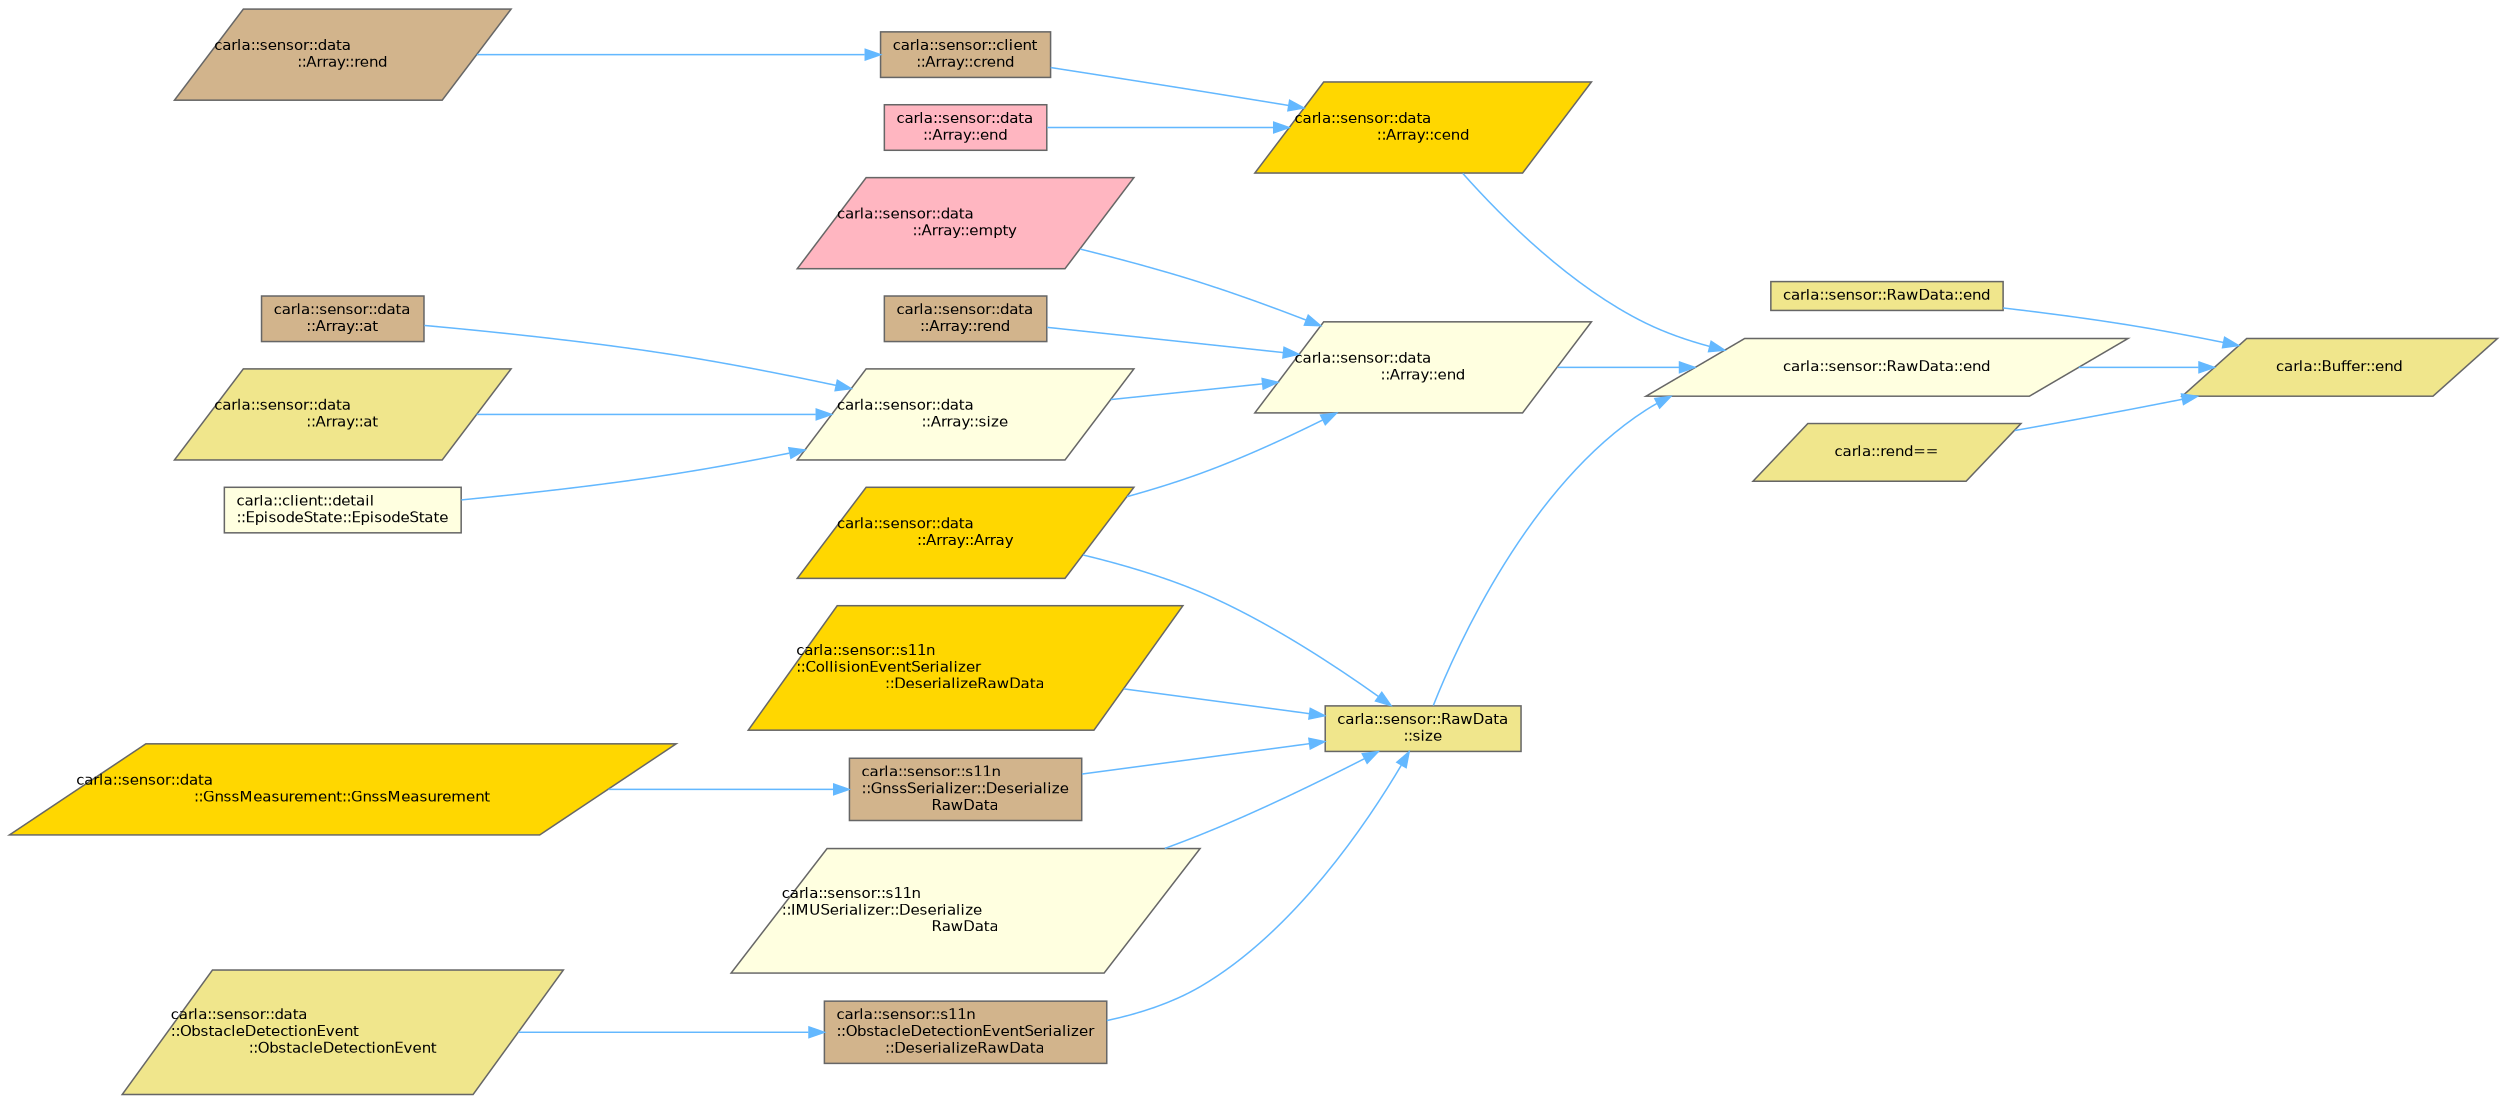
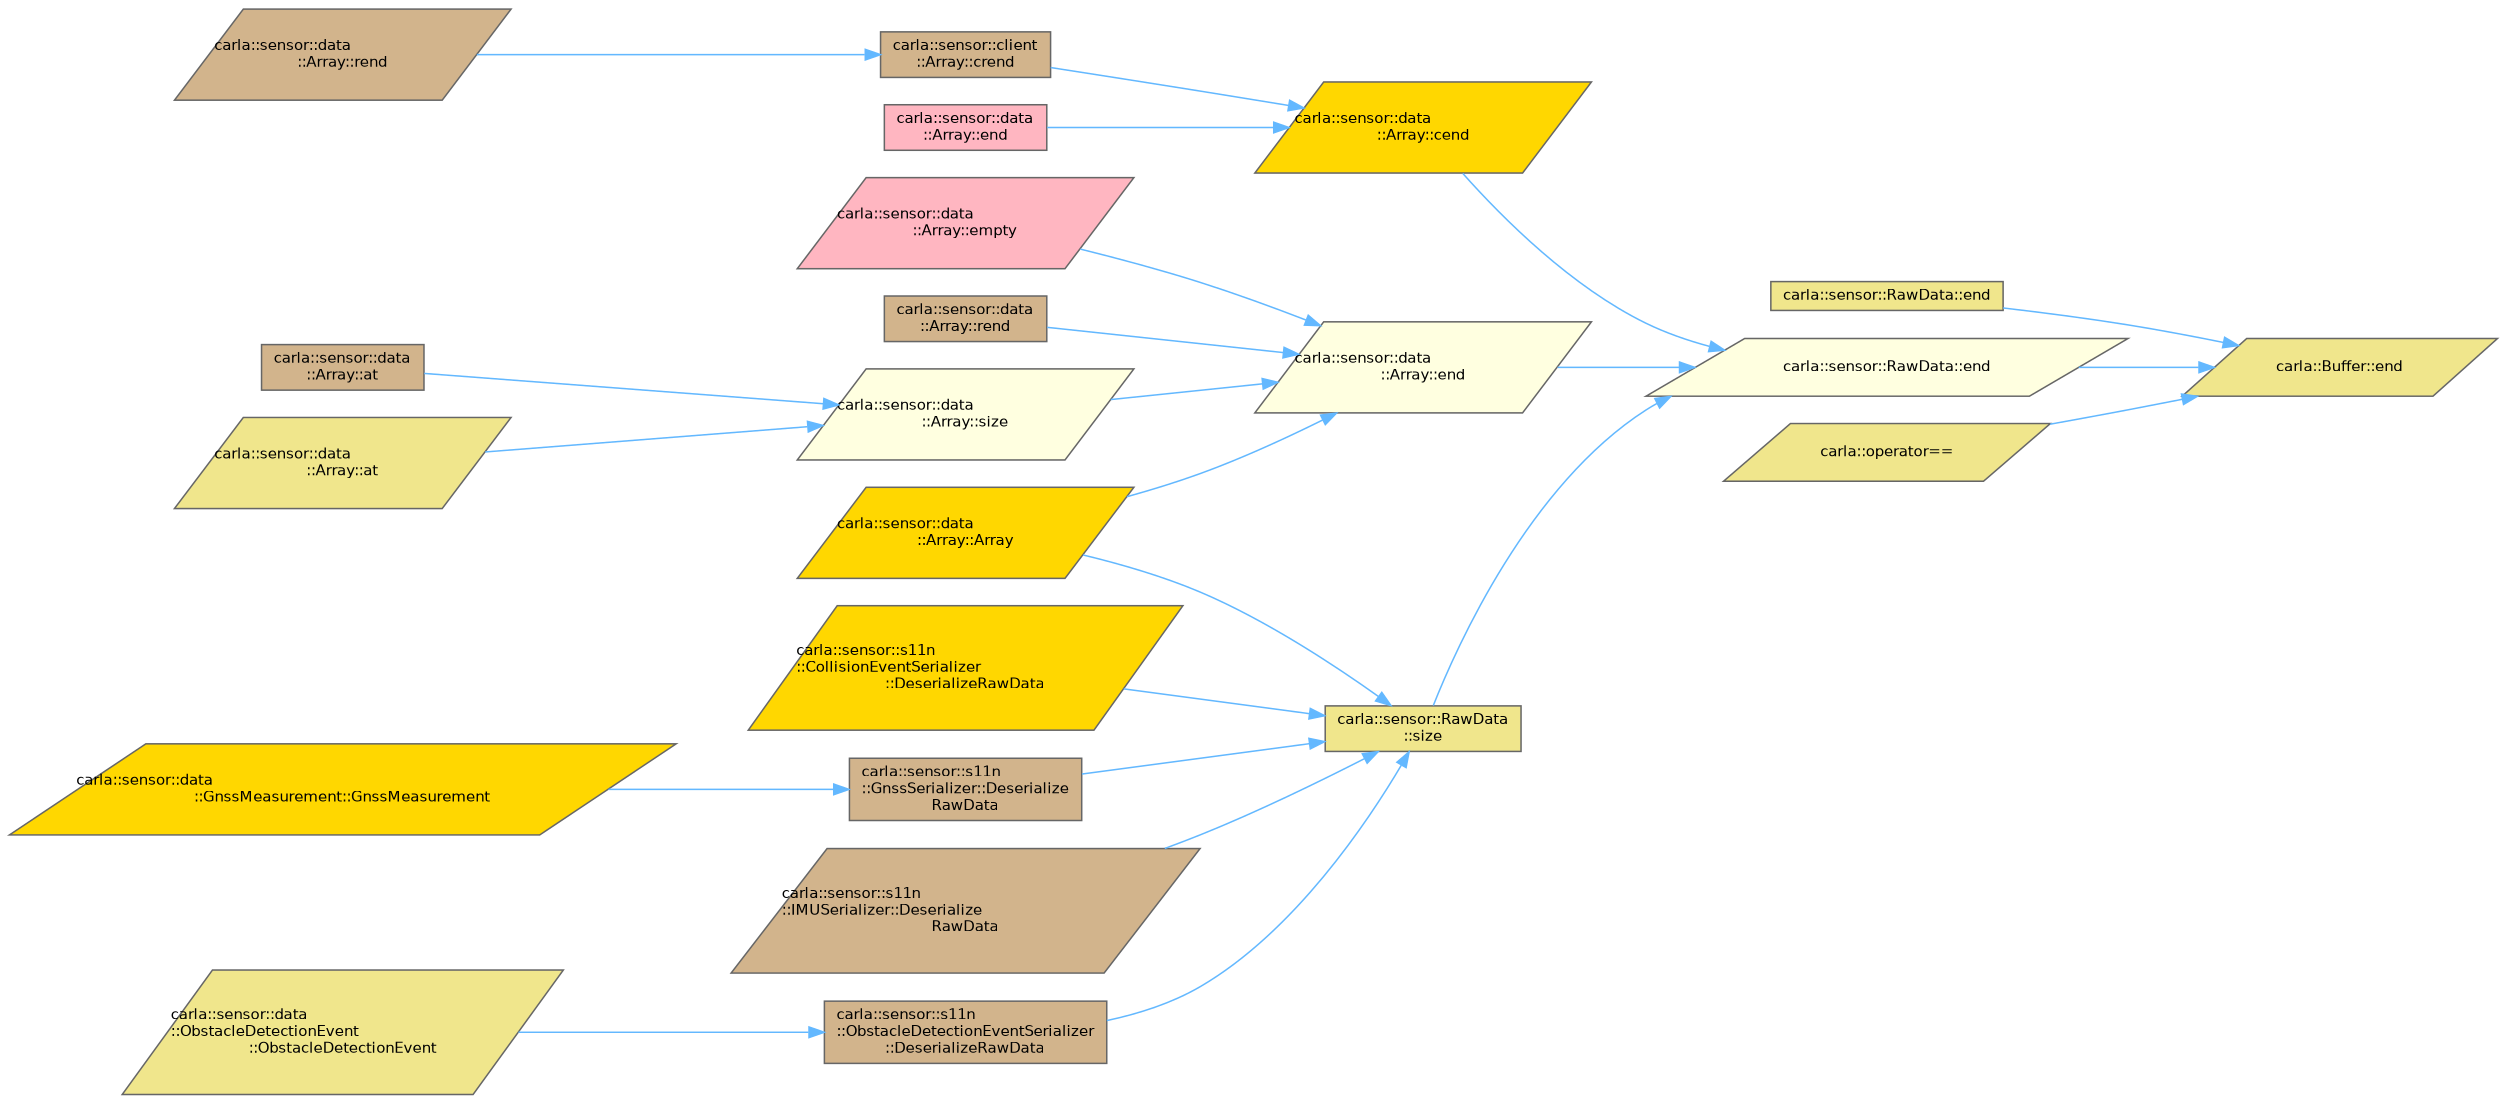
(1887, 452) -> (1887, 452)
(343, 510) -> none
(966, 911) -> (966, 911)
